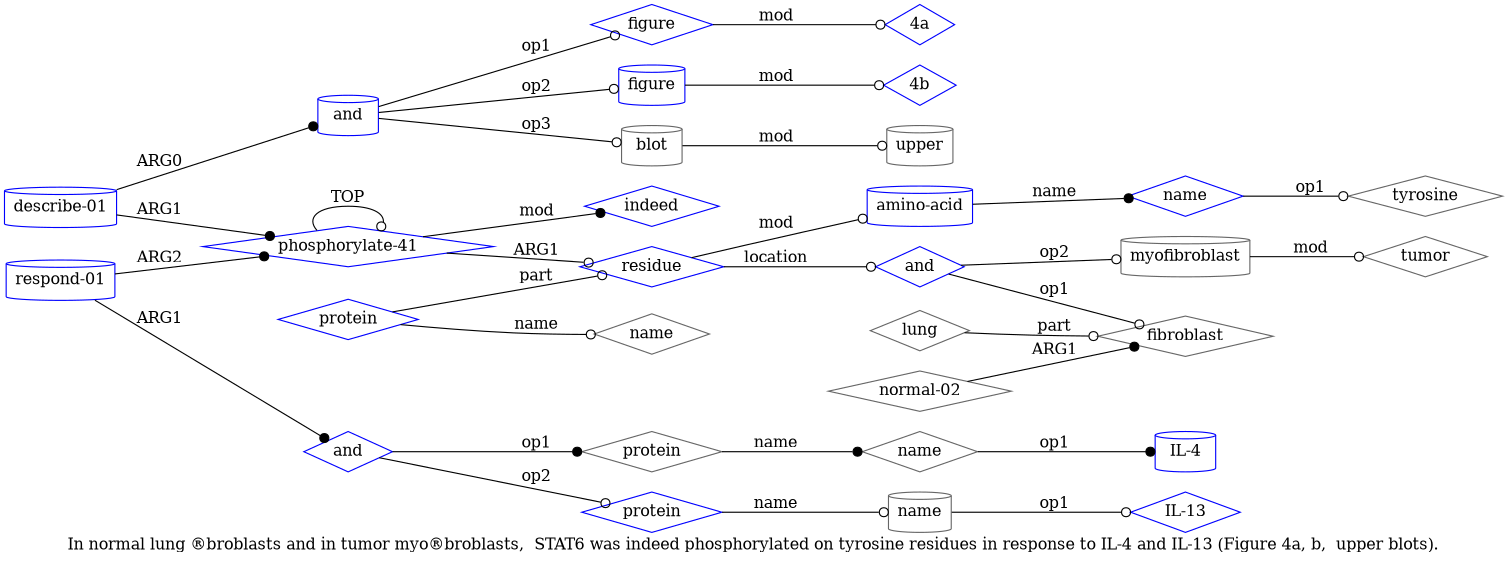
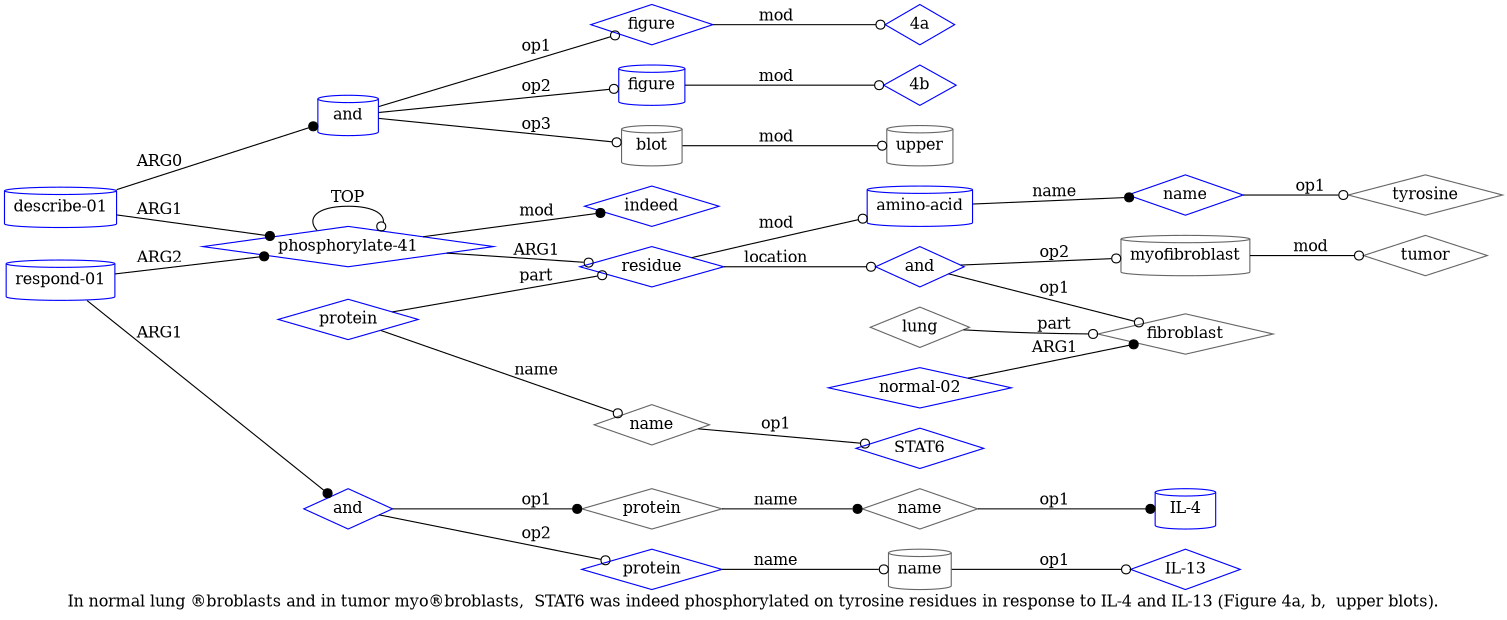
(920, 391) -> (920, 388)
none -> (920, 448)
